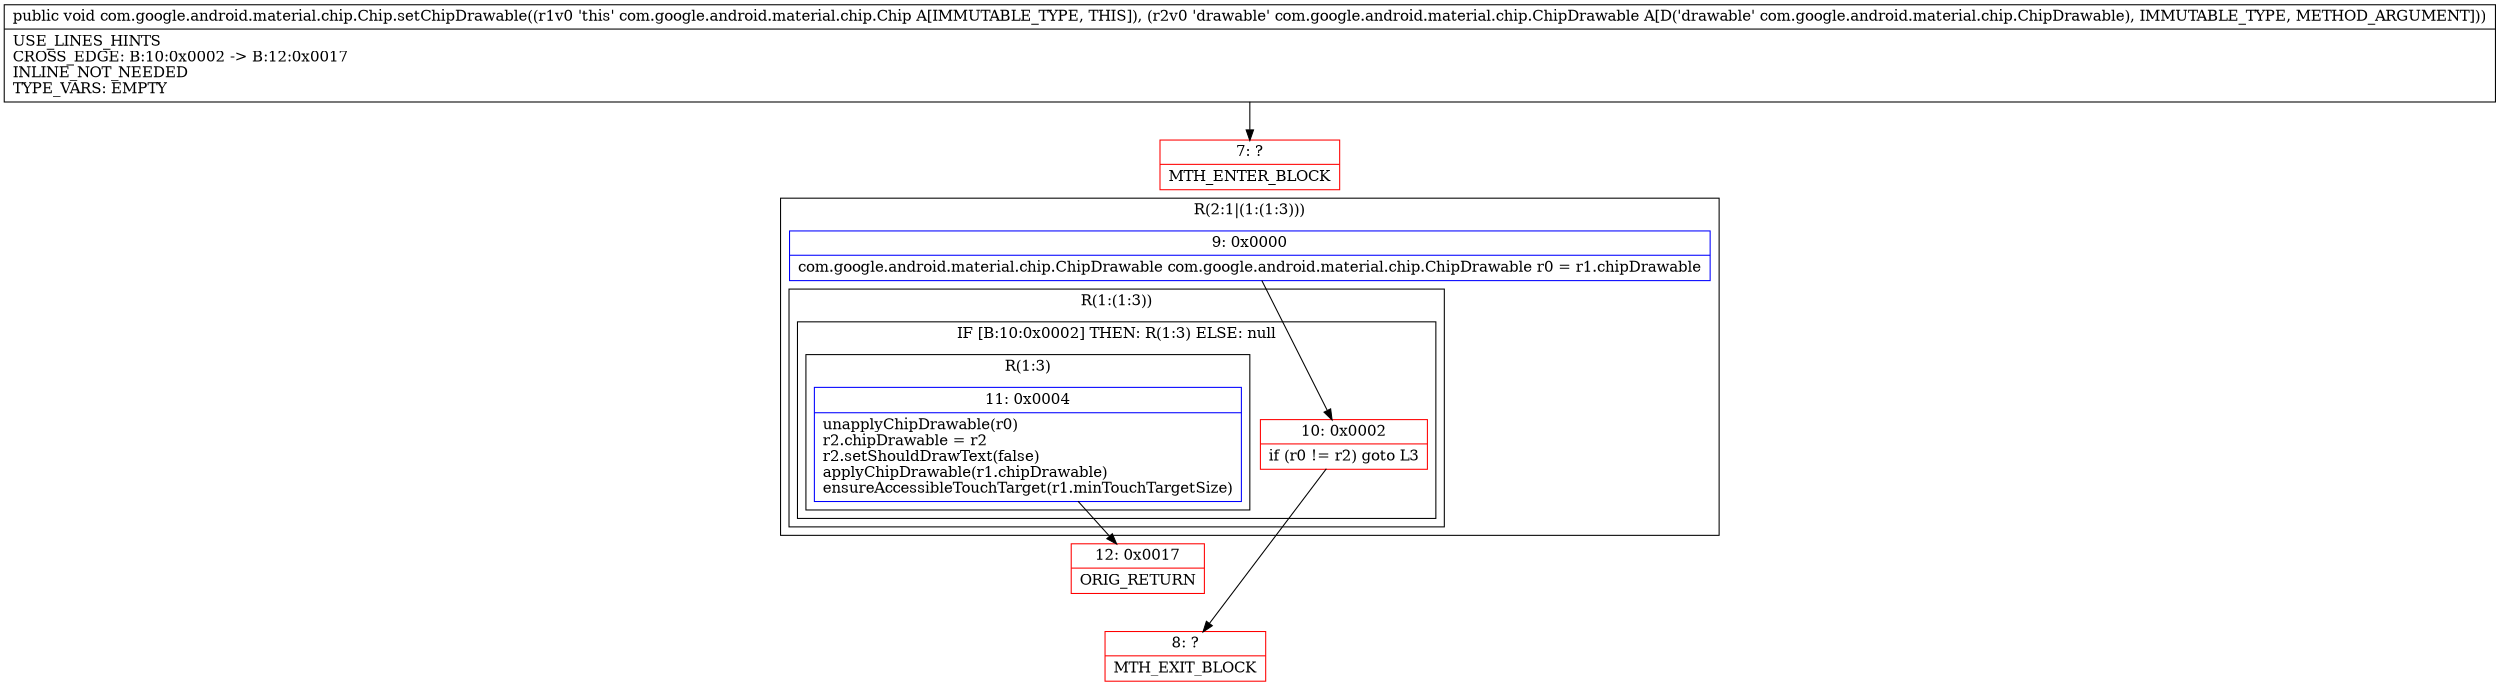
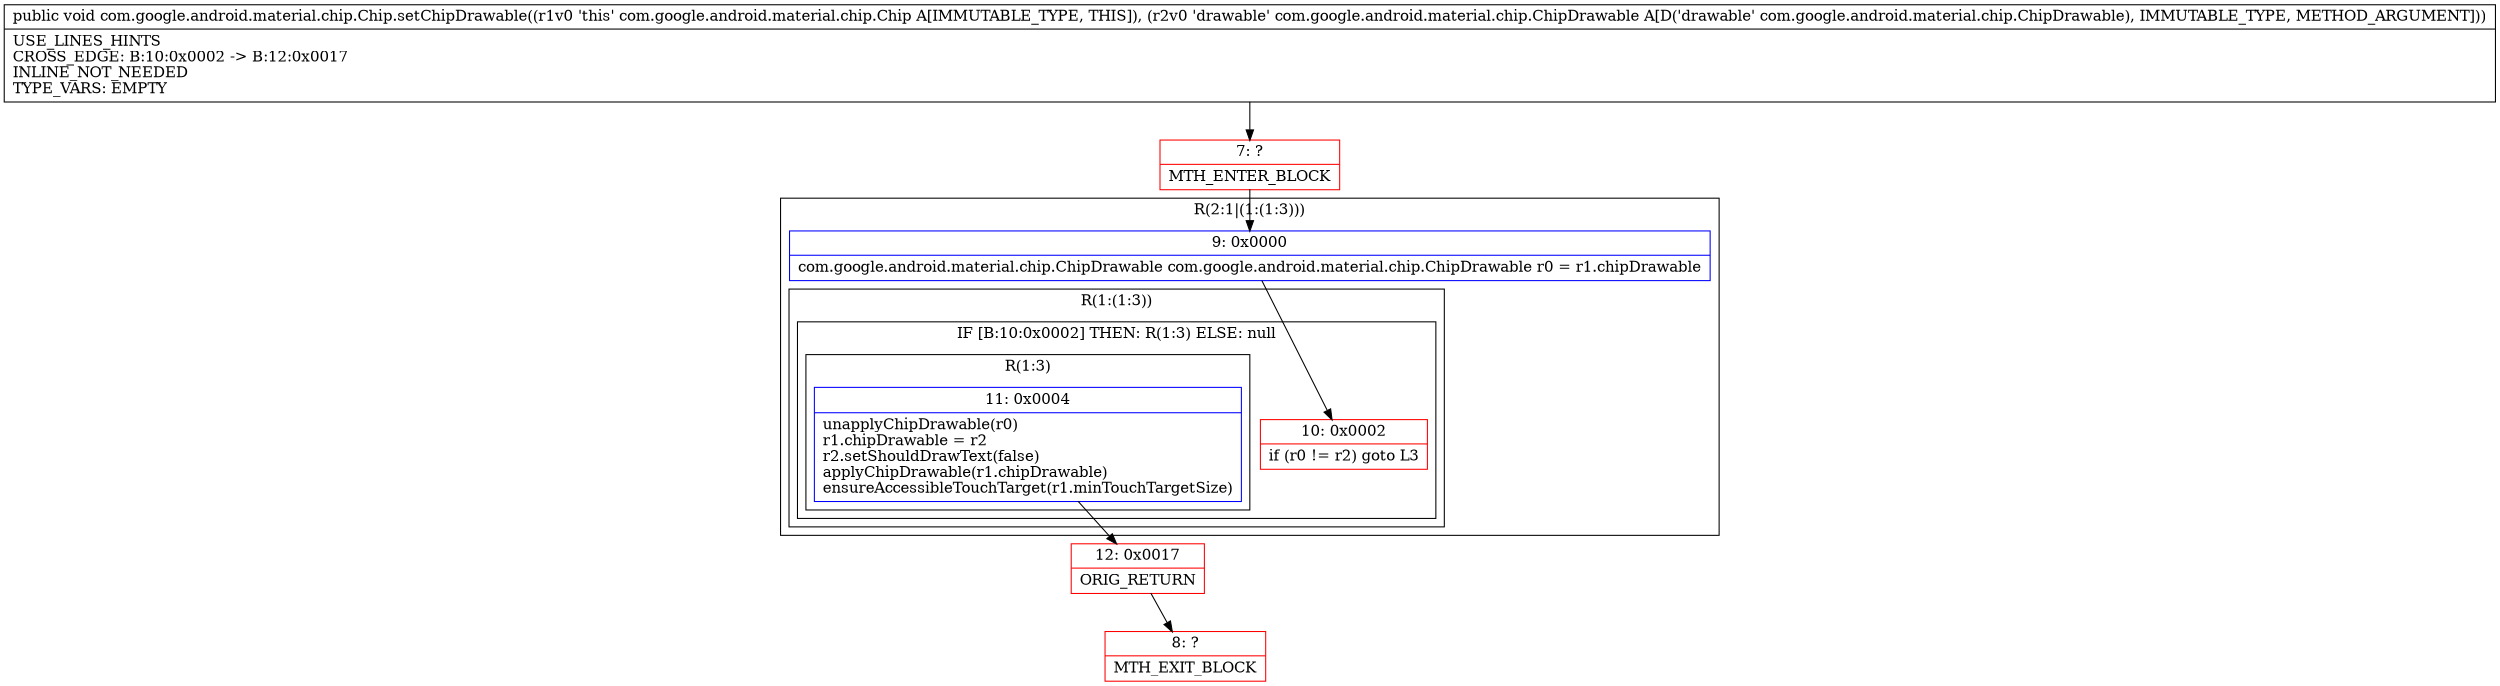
none -> (1250, 205)
(905, 441) -> (905, 441)
(1268, 546) -> (1159, 608)
